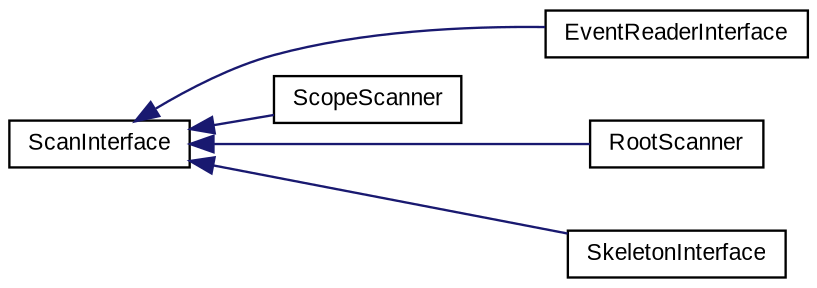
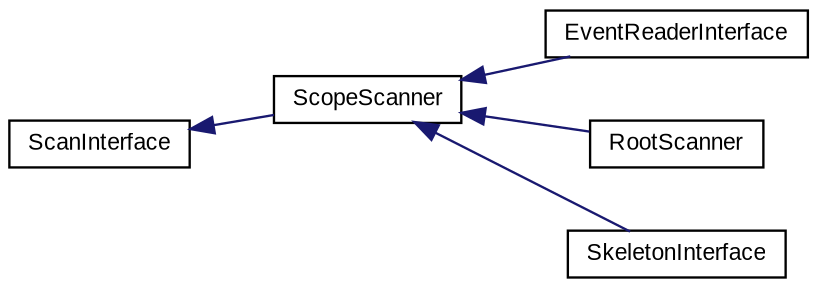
(344, 40) -> (527, 66)
(402, 144) -> (537, 124)
(390, 199) -> (533, 182)
